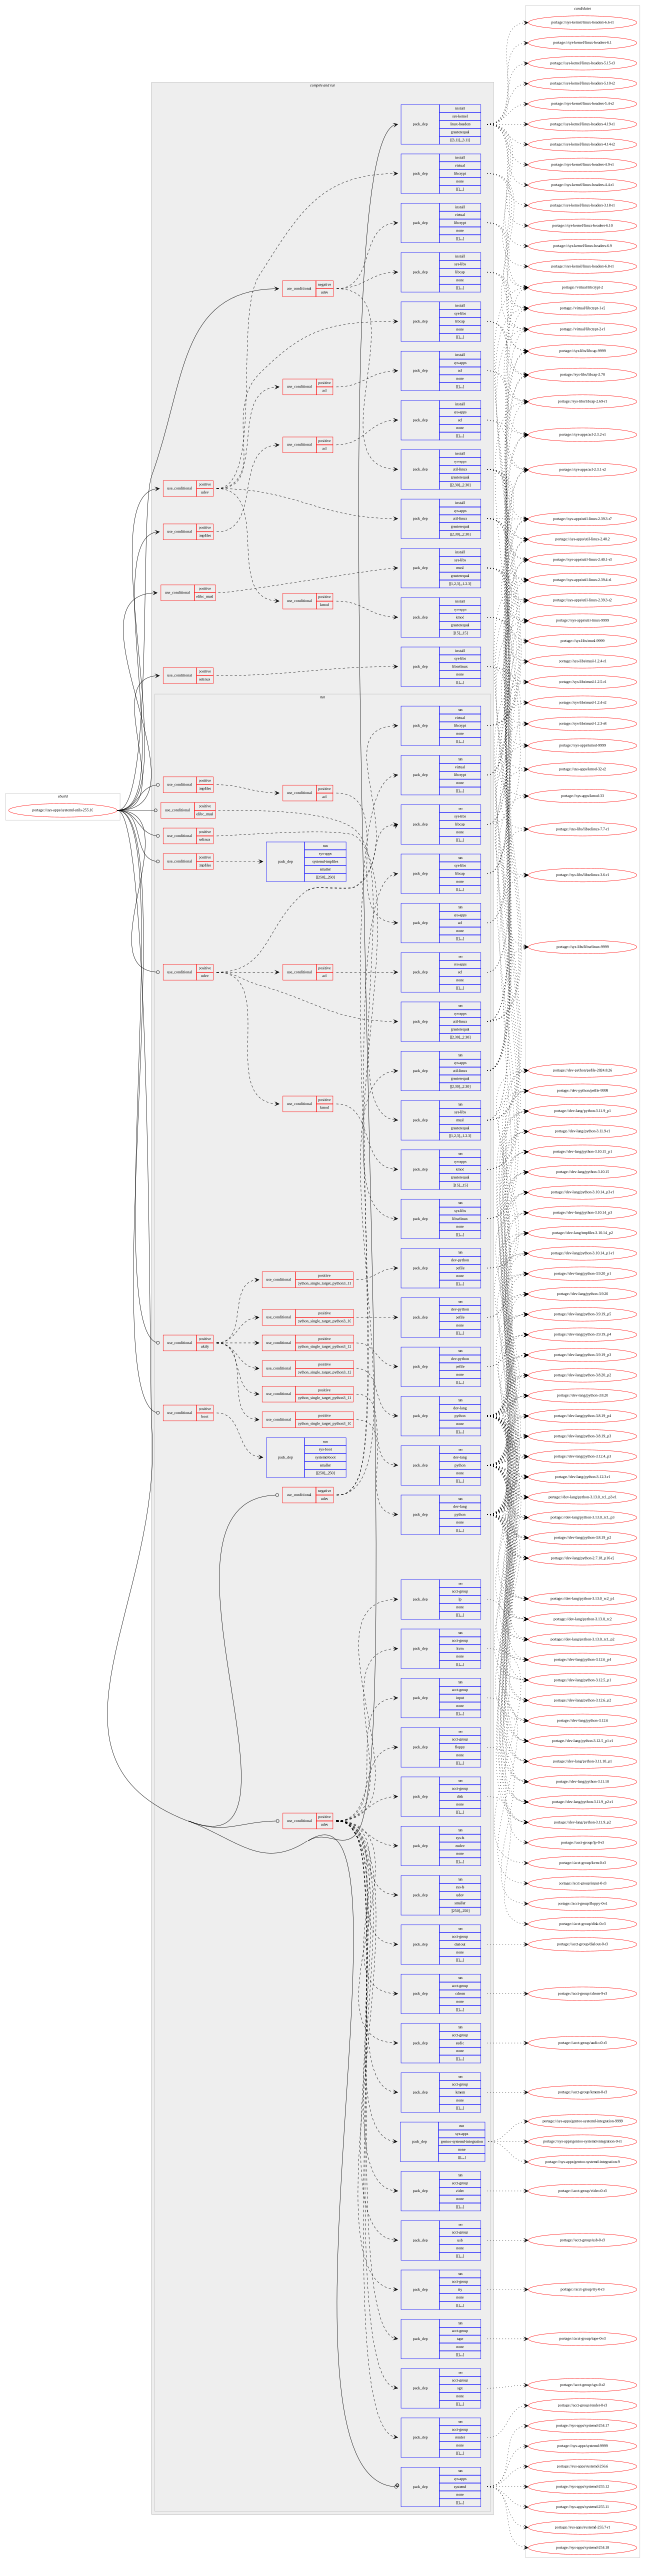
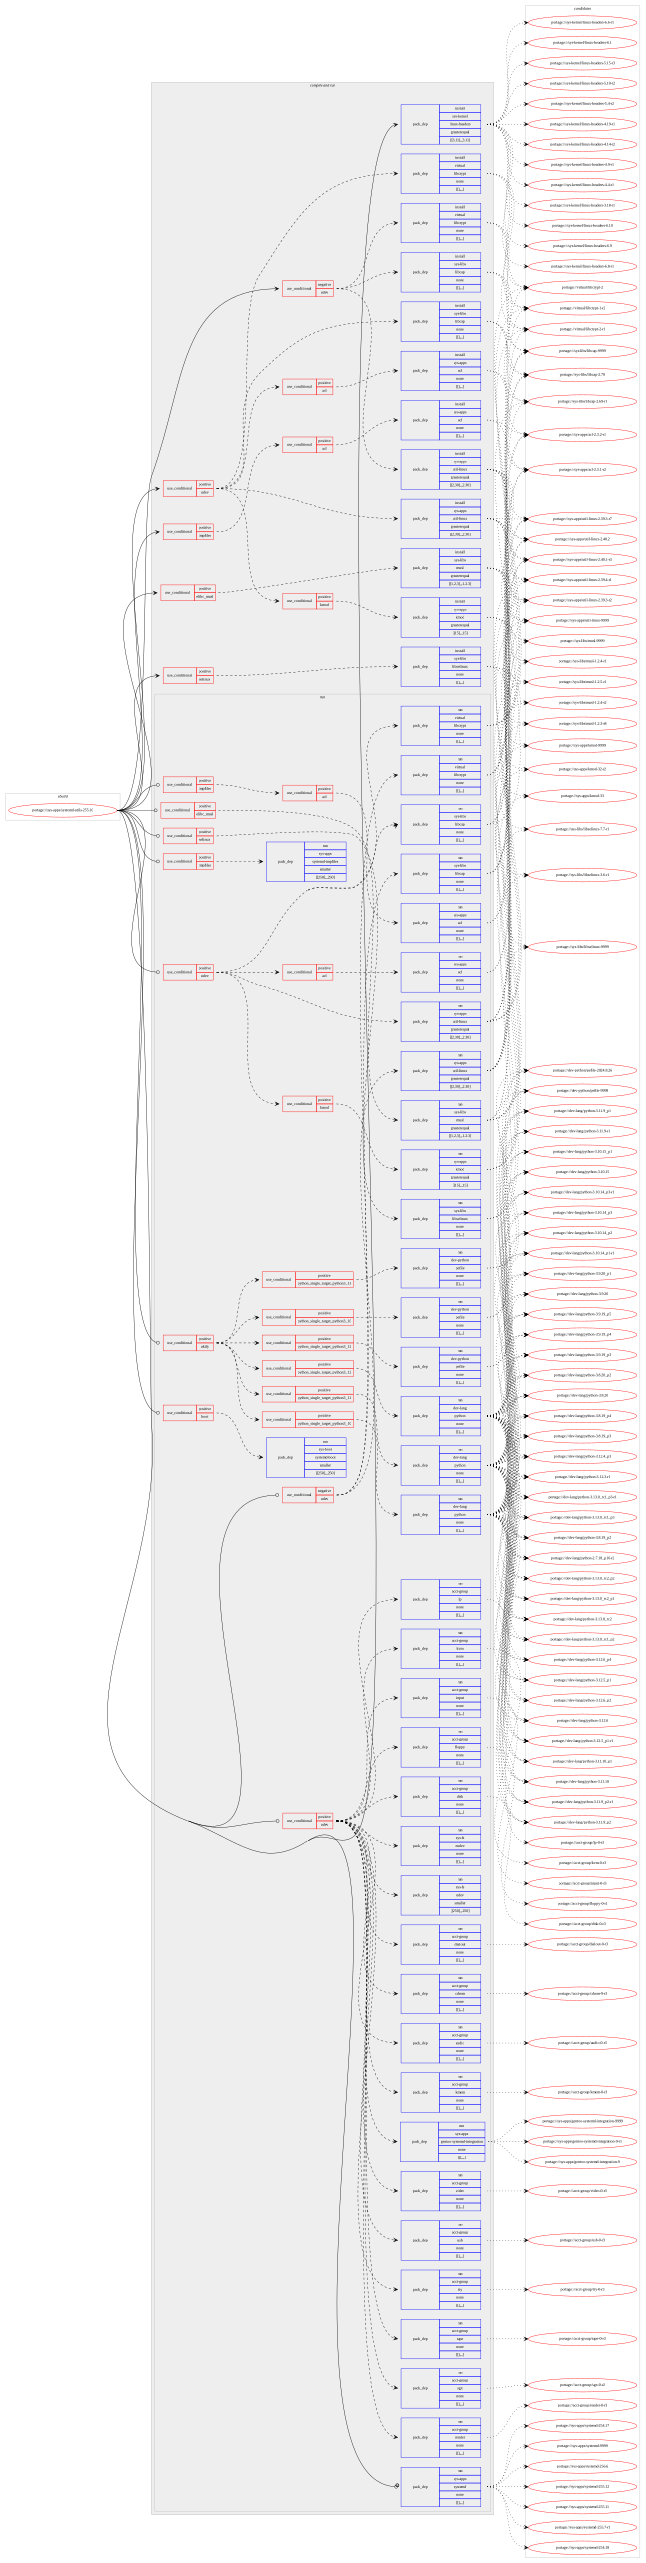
(583, 1233) -> (583, 1233)
none -> (583, 1579)
